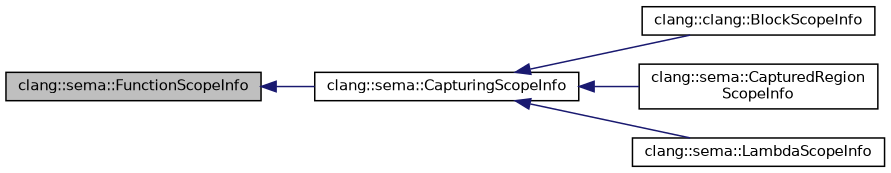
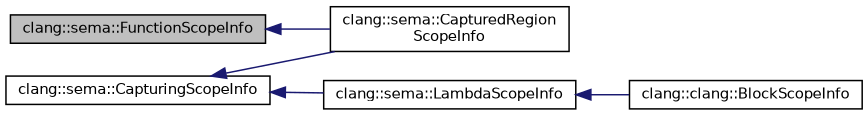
(610, 52) -> (610, 95)
(295, 87) -> (305, 29)
